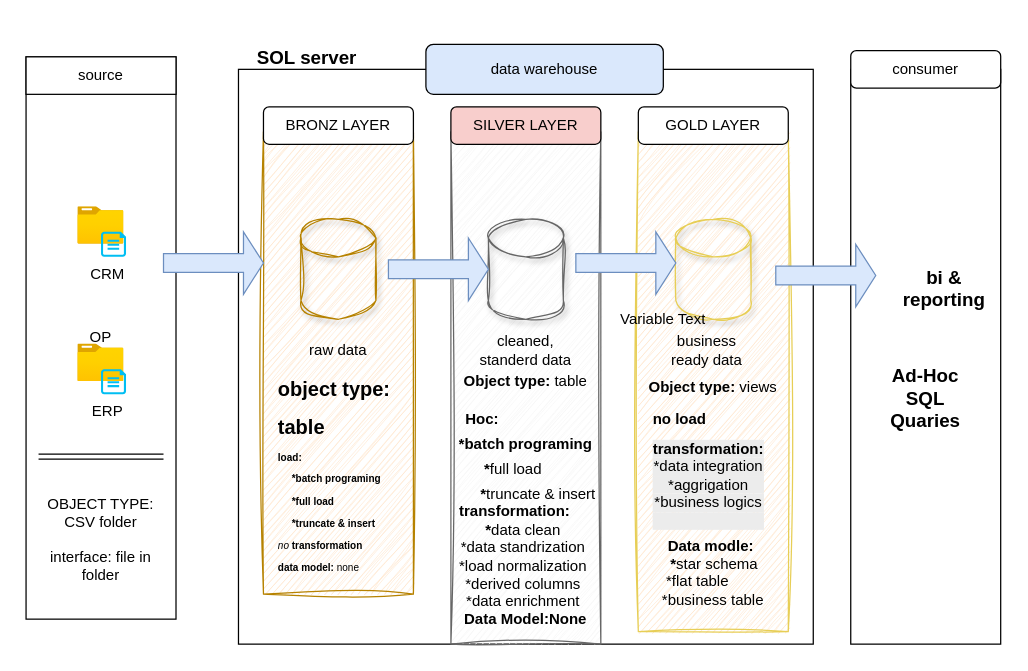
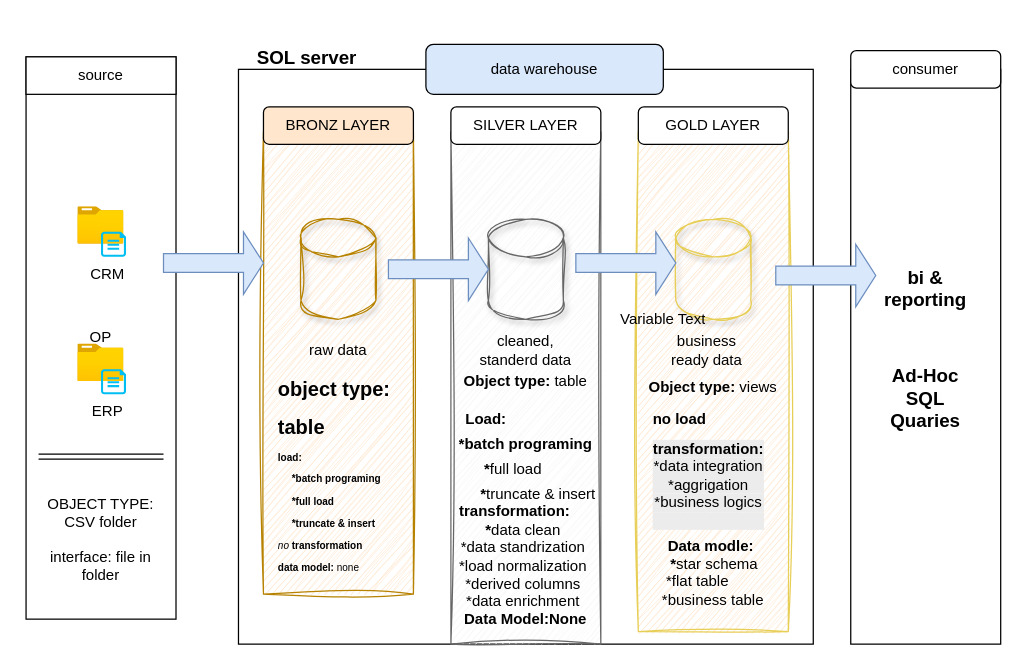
(338, 126) -> (338, 126)
(526, 126) -> (526, 126)
(944, 288) -> (926, 288)
(480, 419) -> (485, 419)
